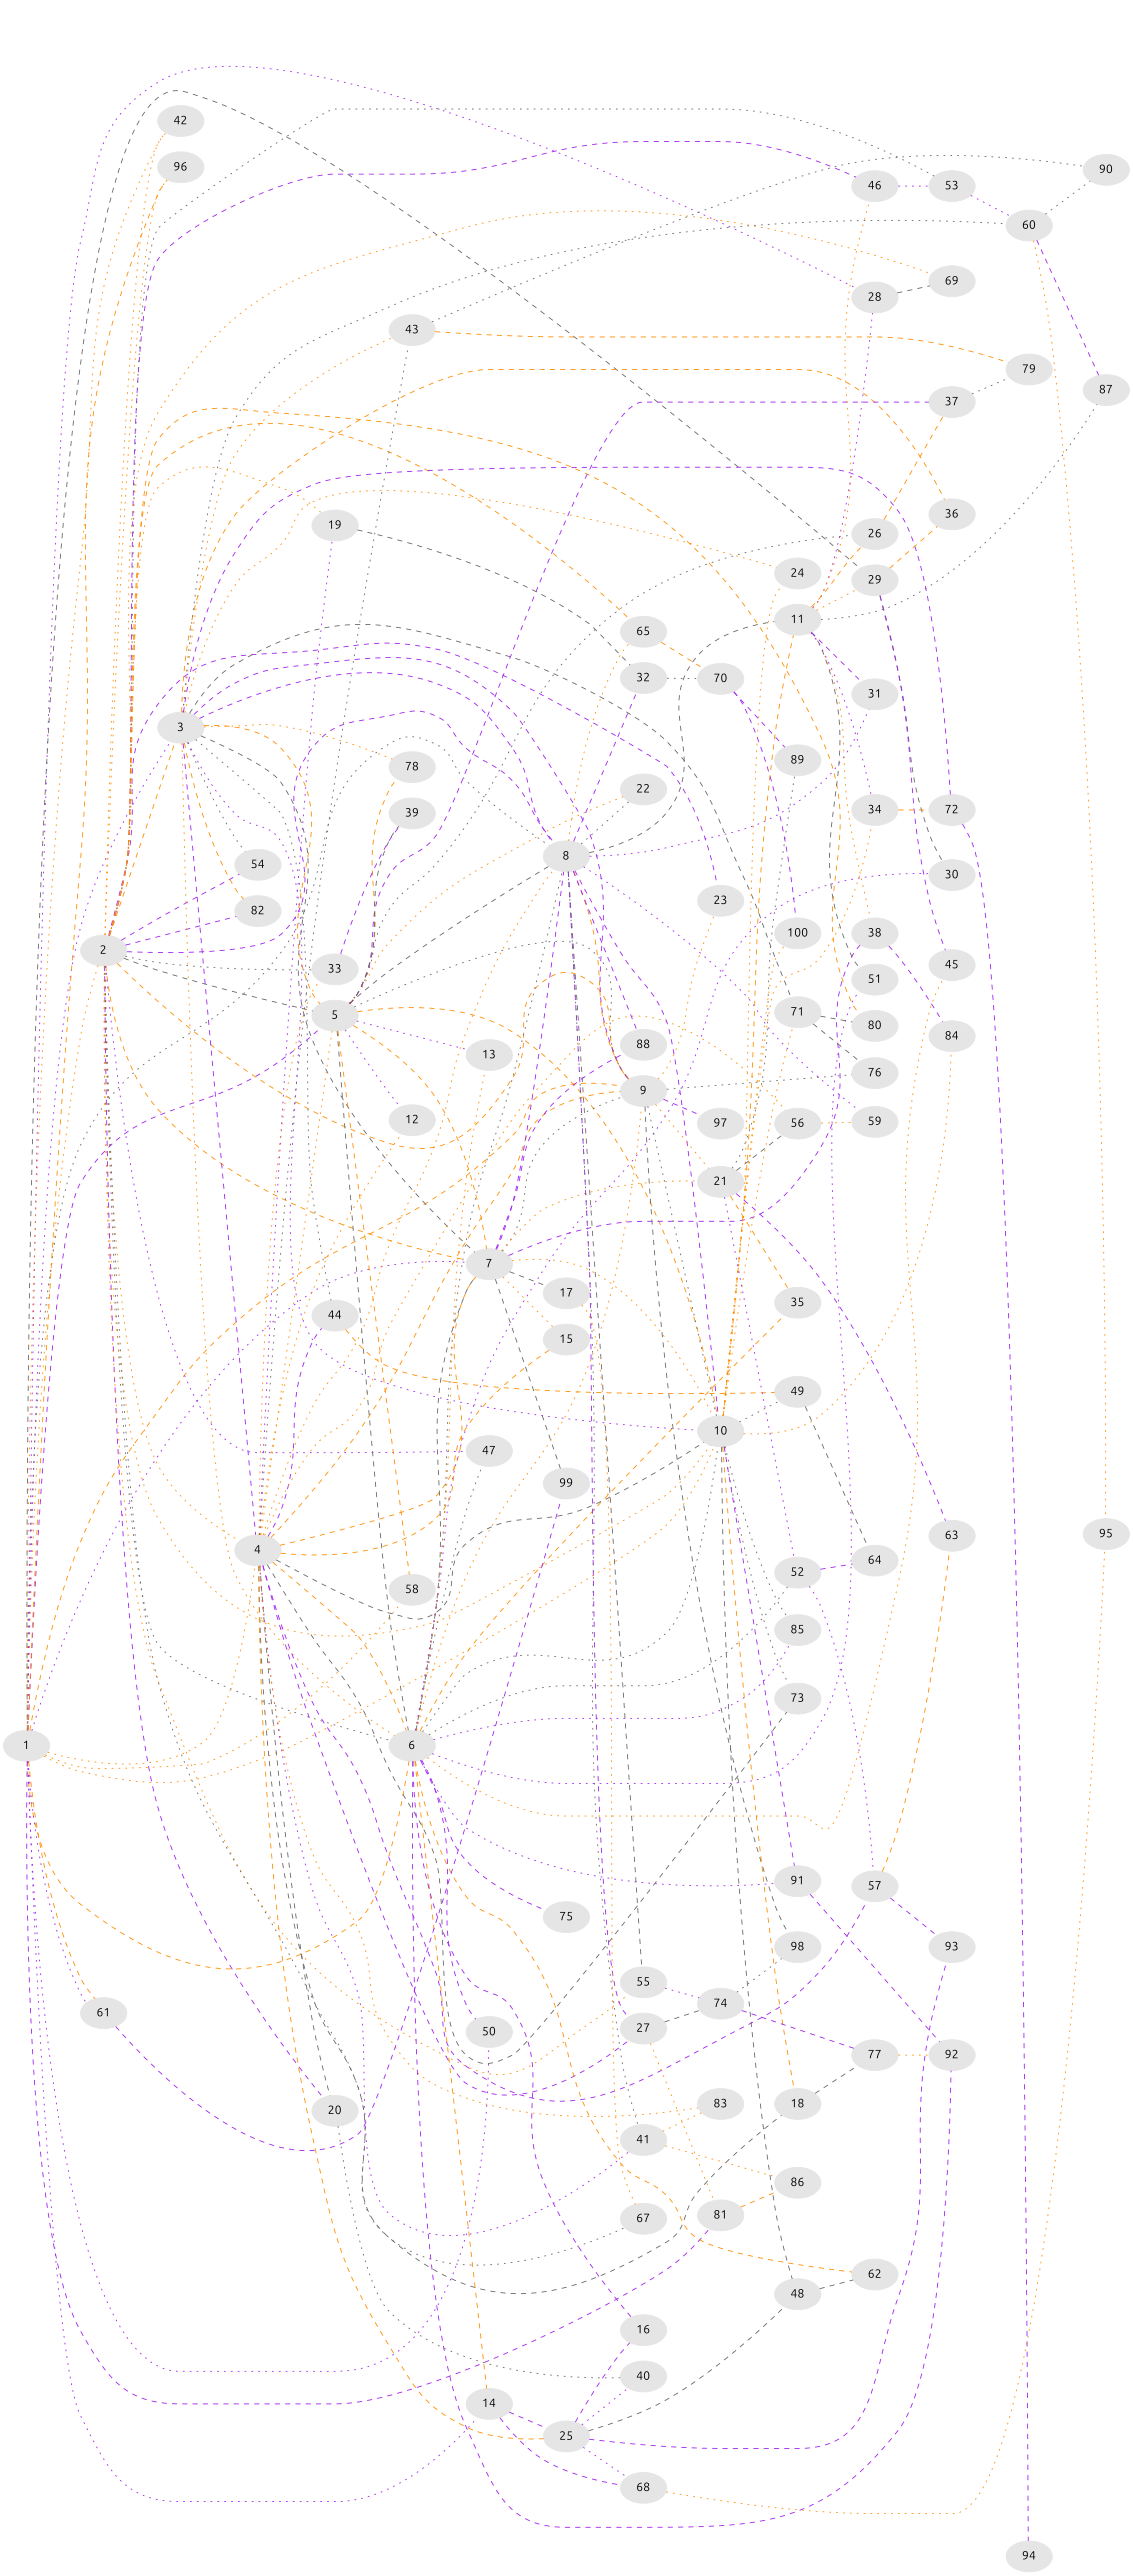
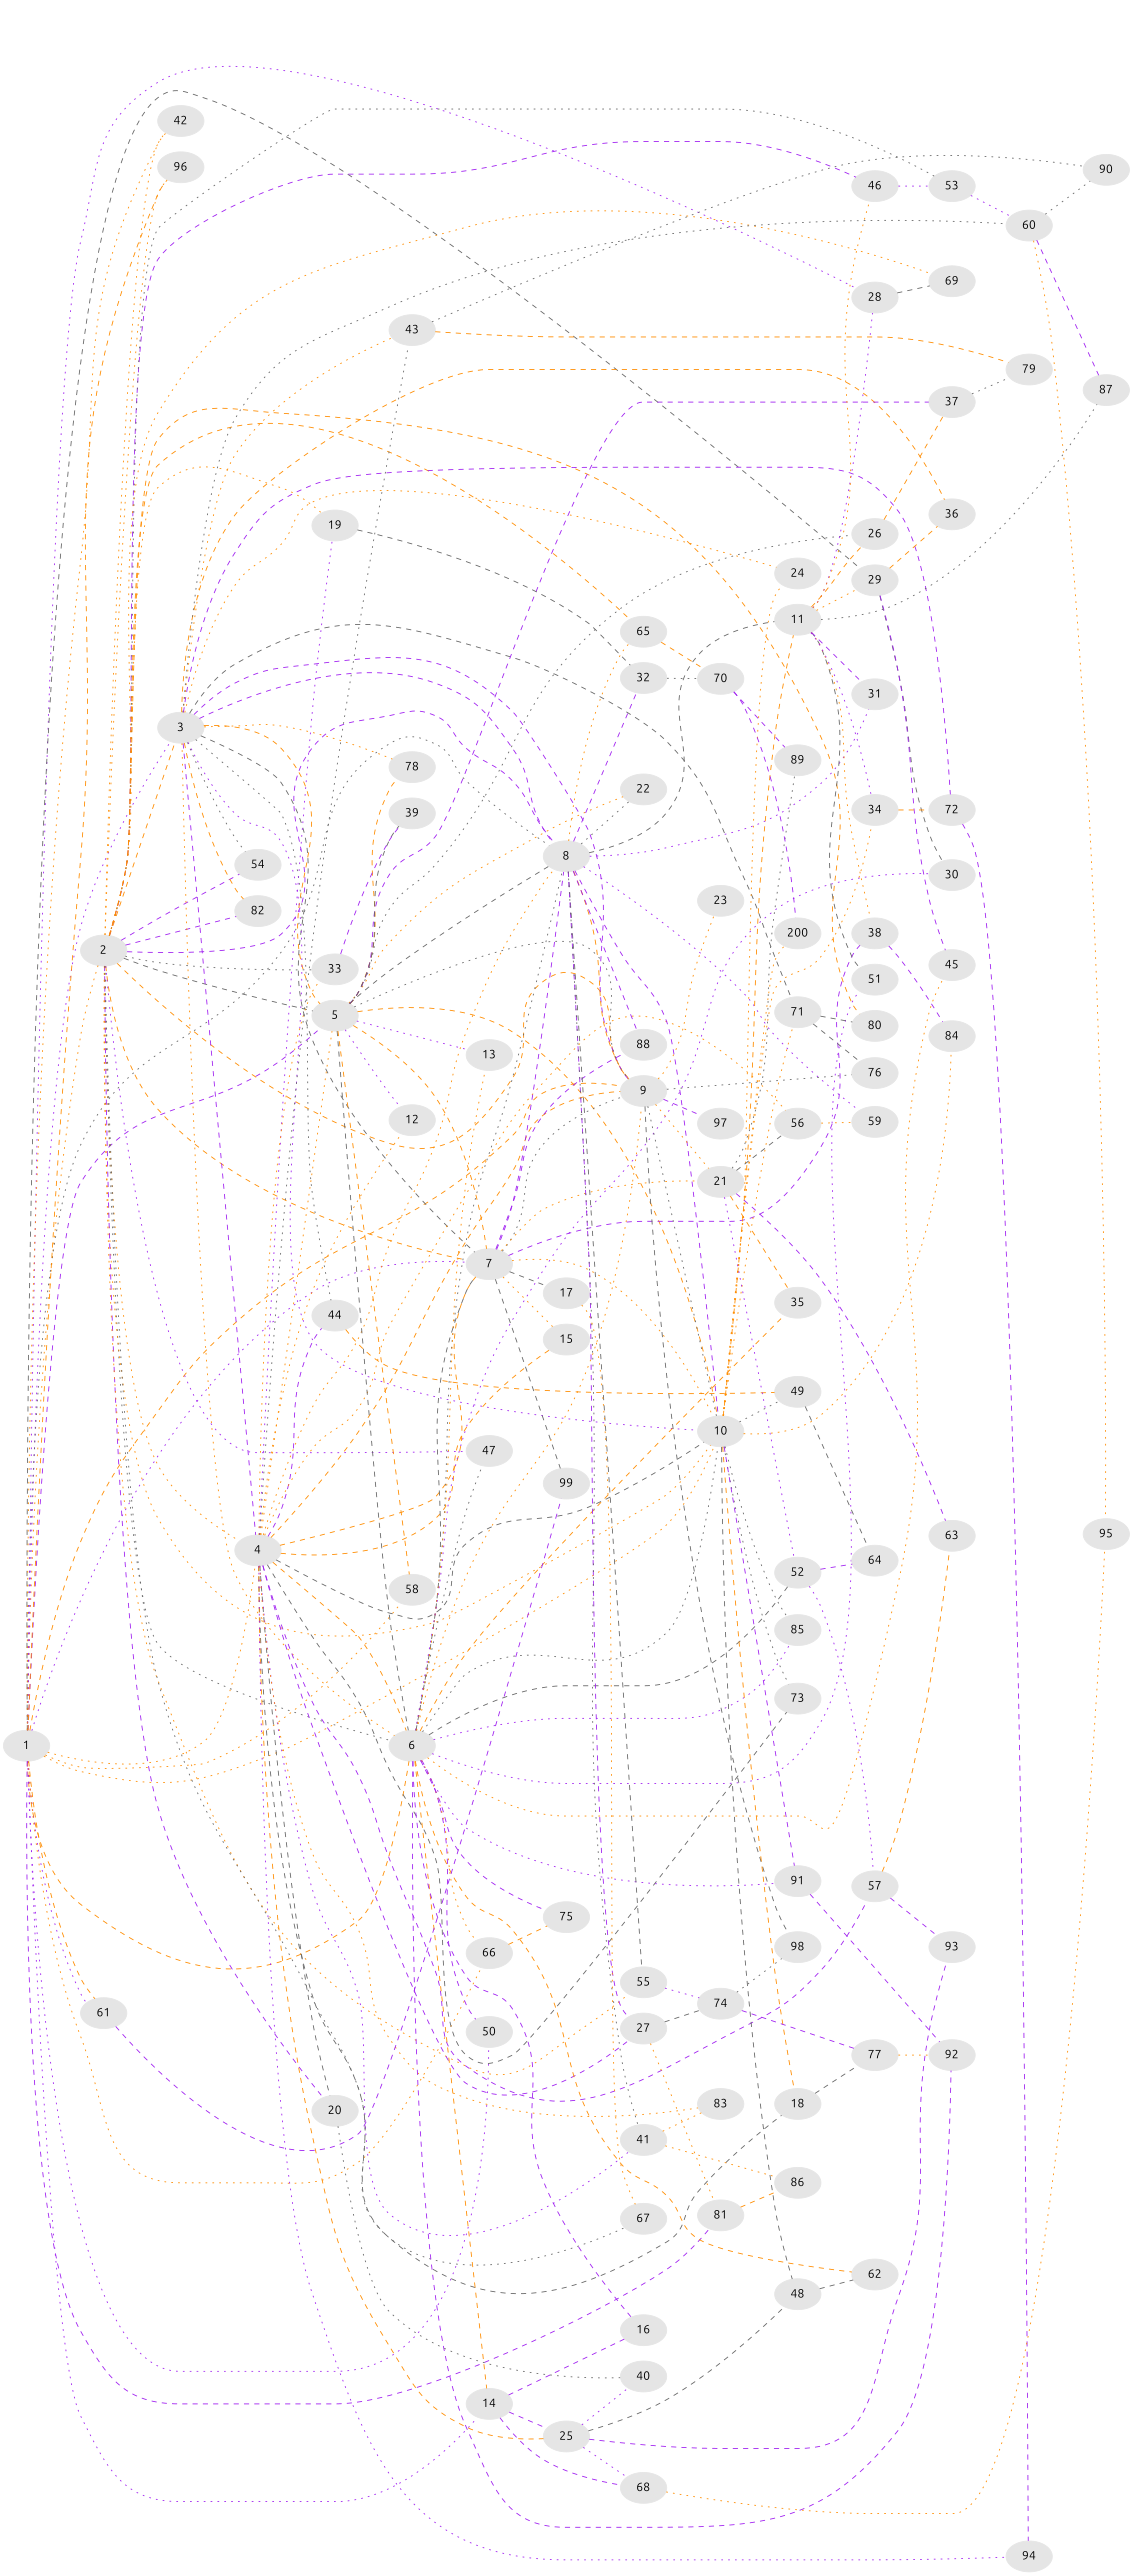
(364, 644) -> none
(798, 933) -> (798, 933)
(632, 1686) -> (632, 1686)
none -> (489, 1953)
none -> (330, 2346)
(599, 2383) -> (567, 2367)
